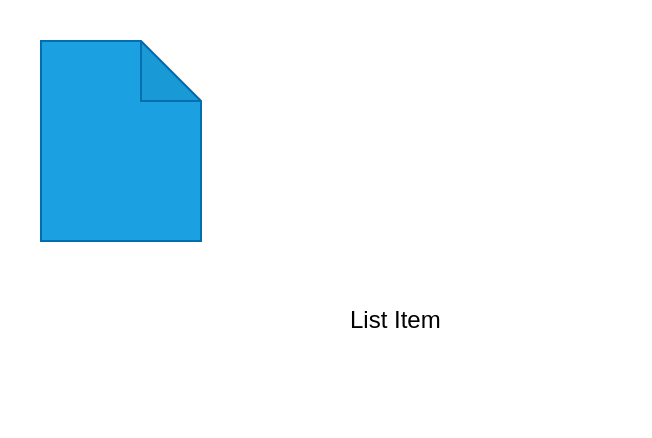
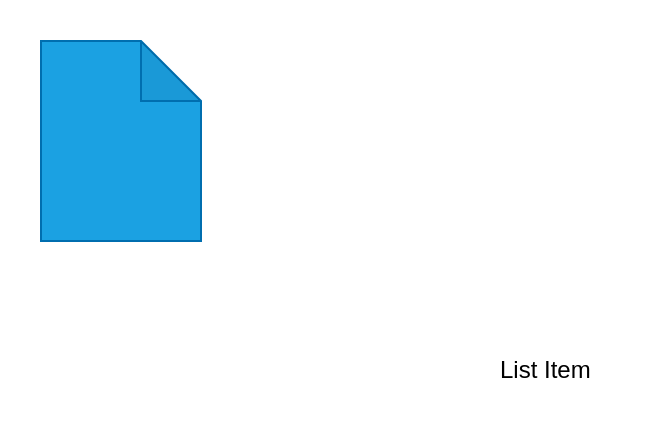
(399, 319) -> (549, 369)
